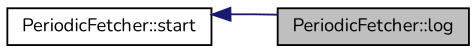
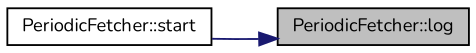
(254, 14) -> (235, 39)
